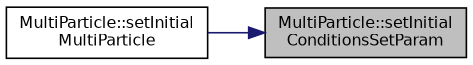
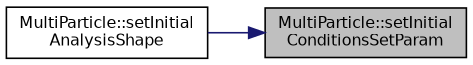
(107, 33) -> (107, 33)
